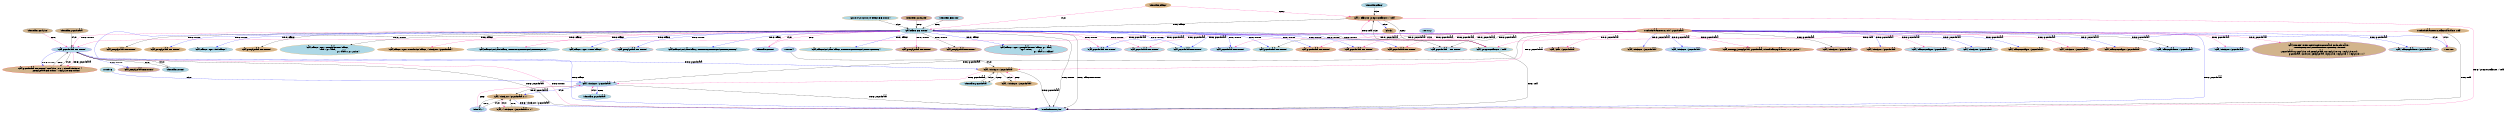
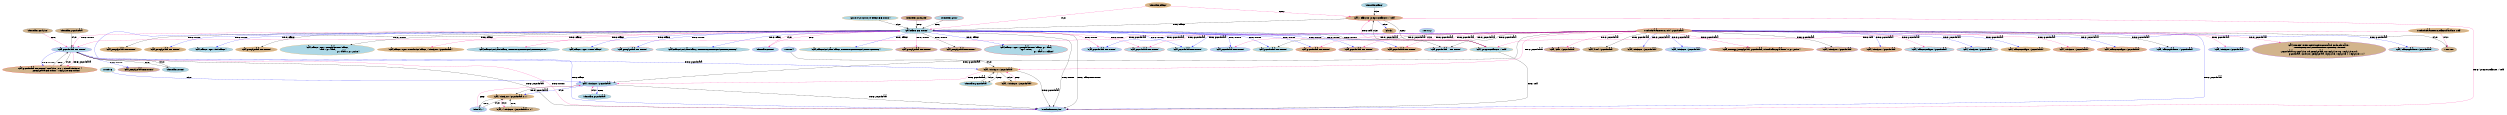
(949, 18) -> (949, 18)
(2203, 33) -> (2203, 33)
none -> (1601, 50)
(1800, 106) -> none
(774, 108) -> none
